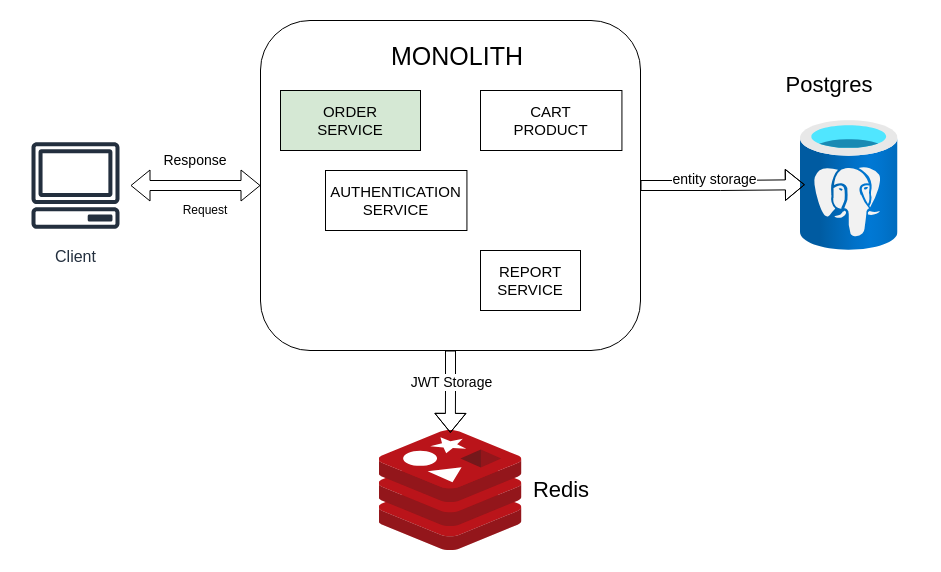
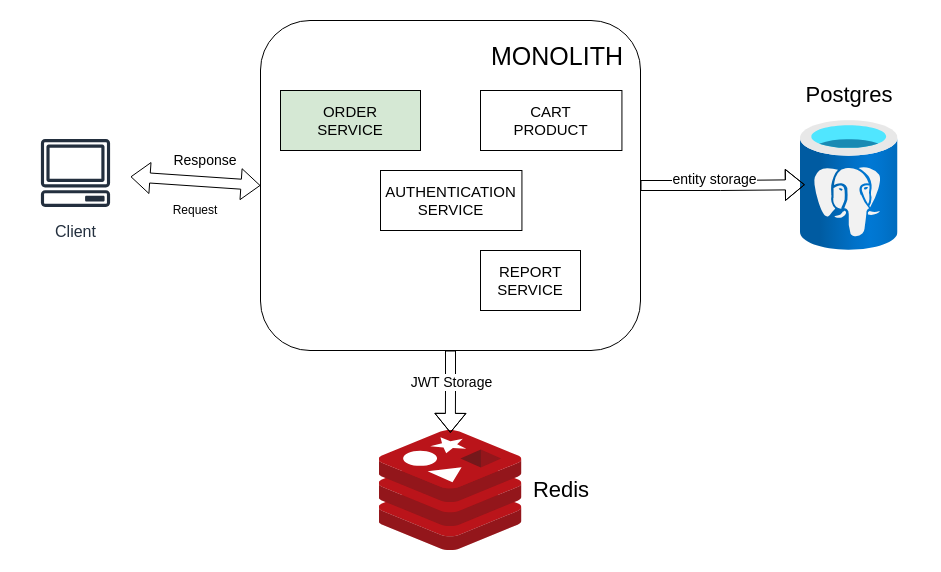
(458, 56) -> (558, 56)
(829, 86) -> (849, 96)
(196, 161) -> (206, 161)
(76, 186) -> (76, 173)
(396, 201) -> (451, 201)
(206, 211) -> (196, 211)
